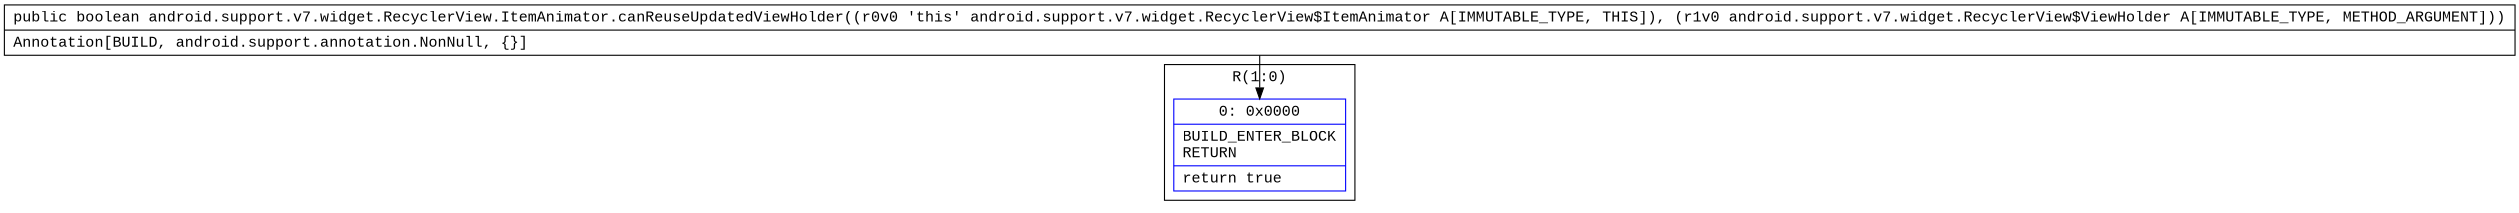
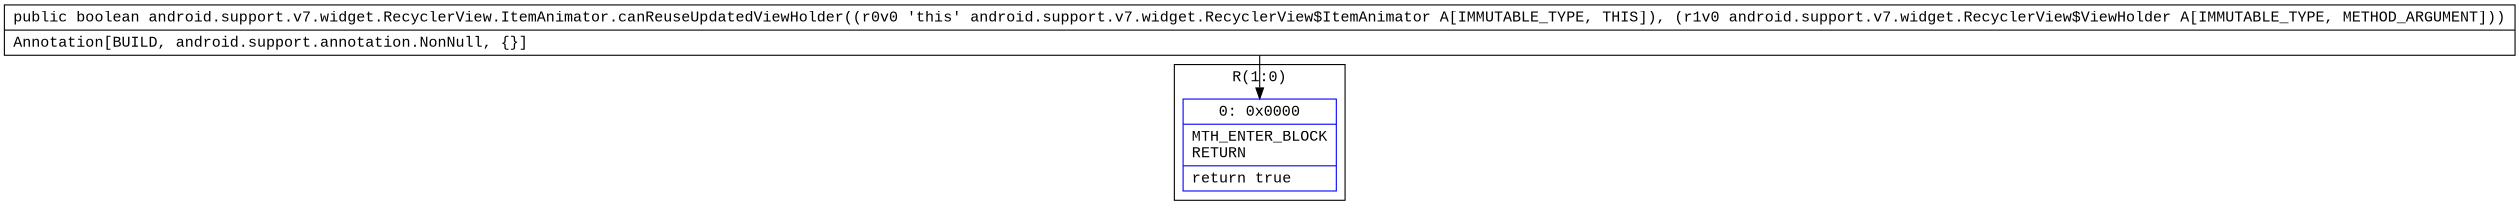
(1260, 136) -> (1260, 136)
